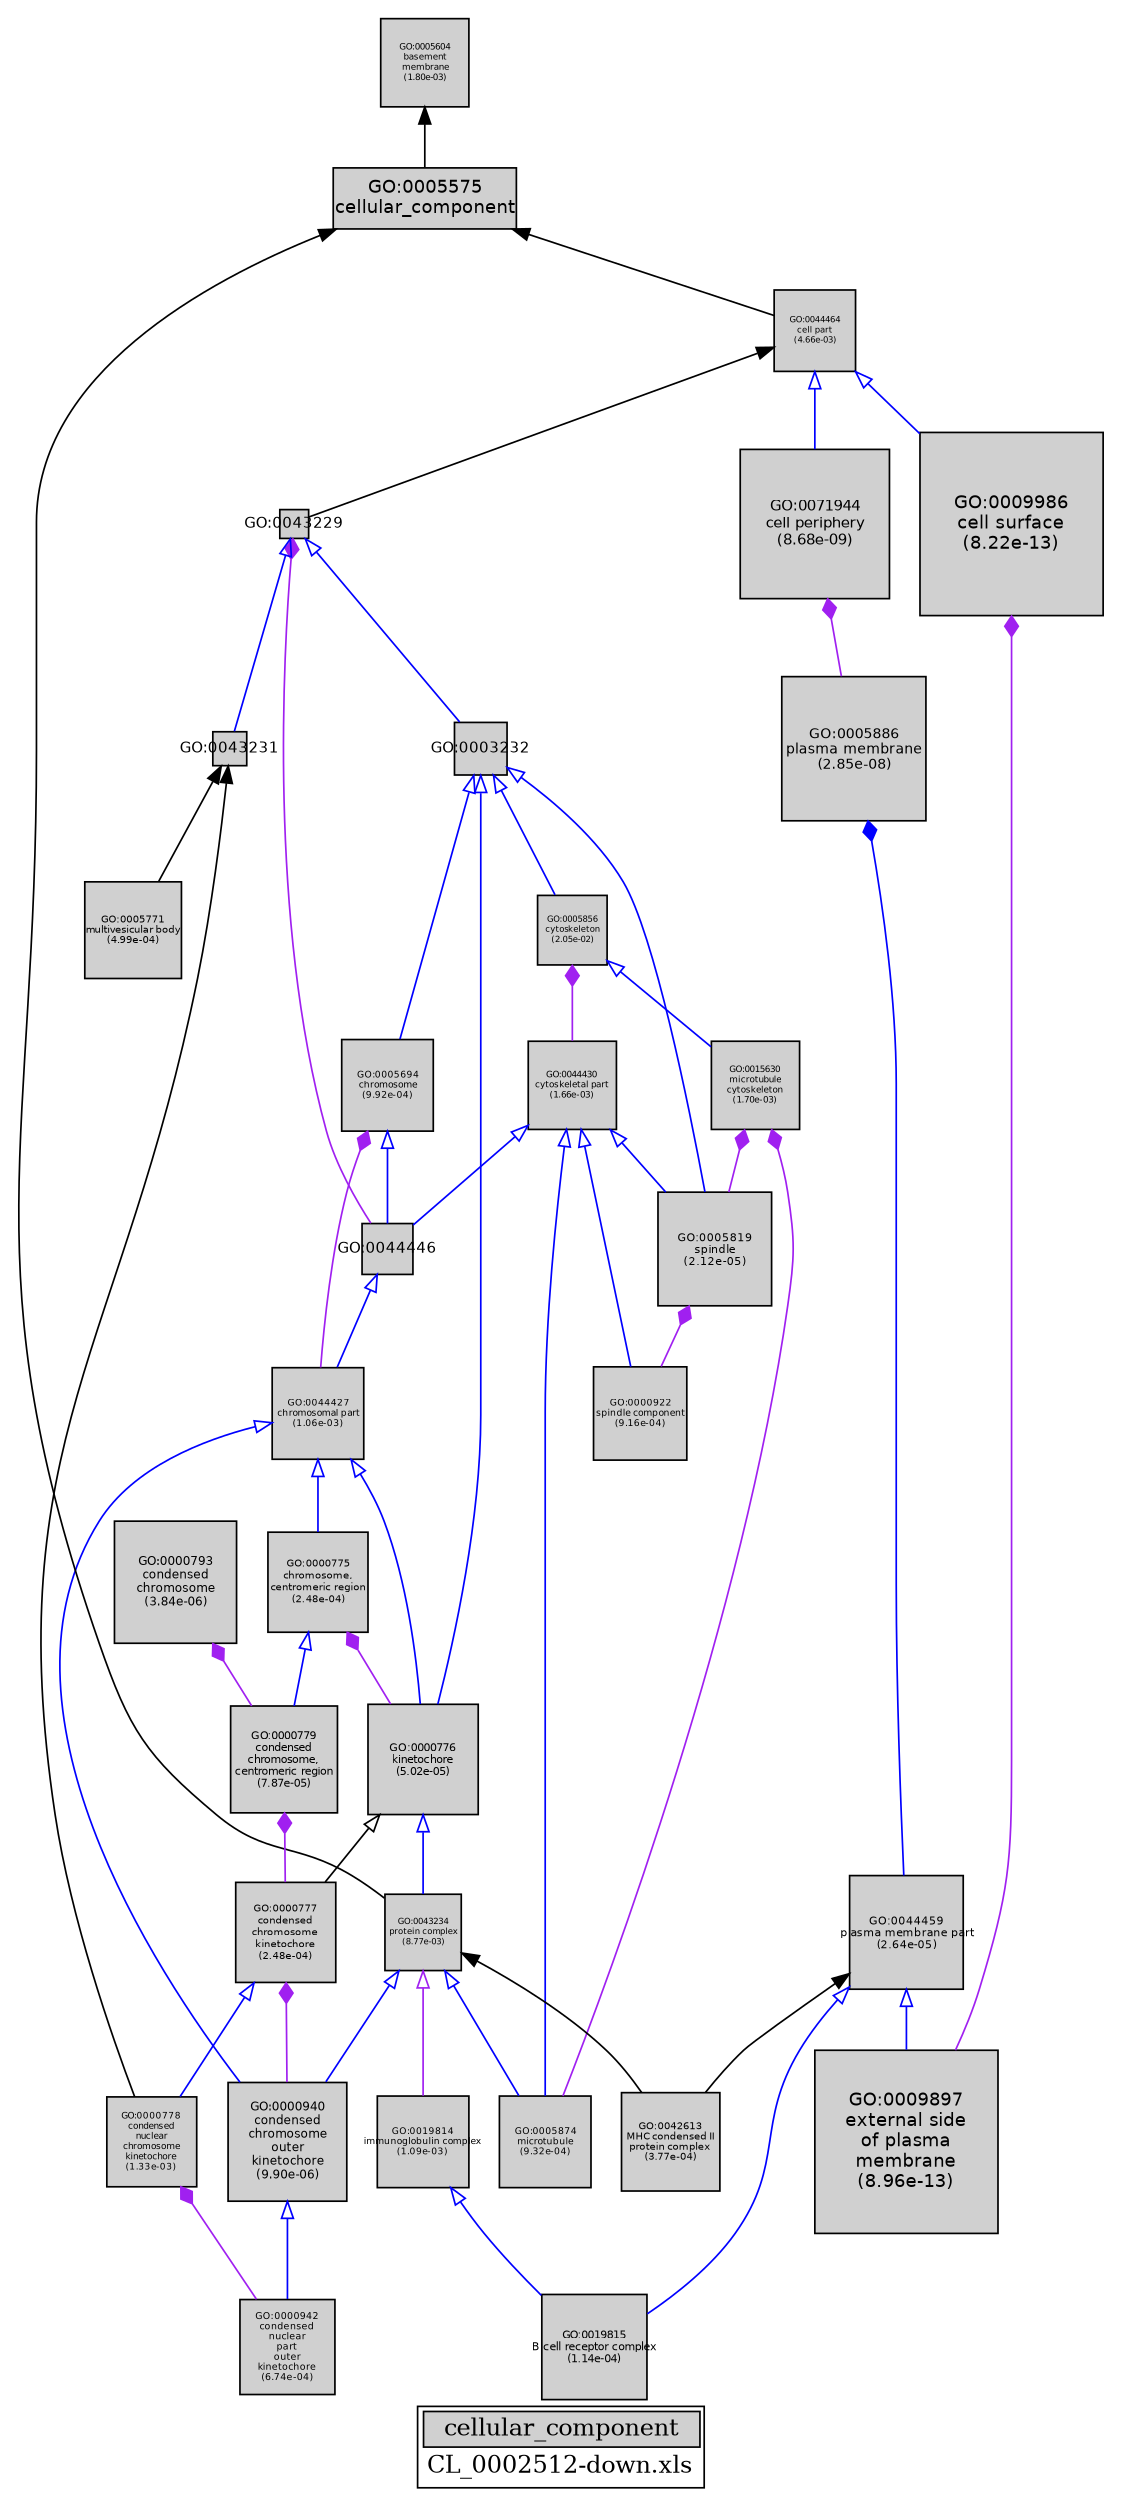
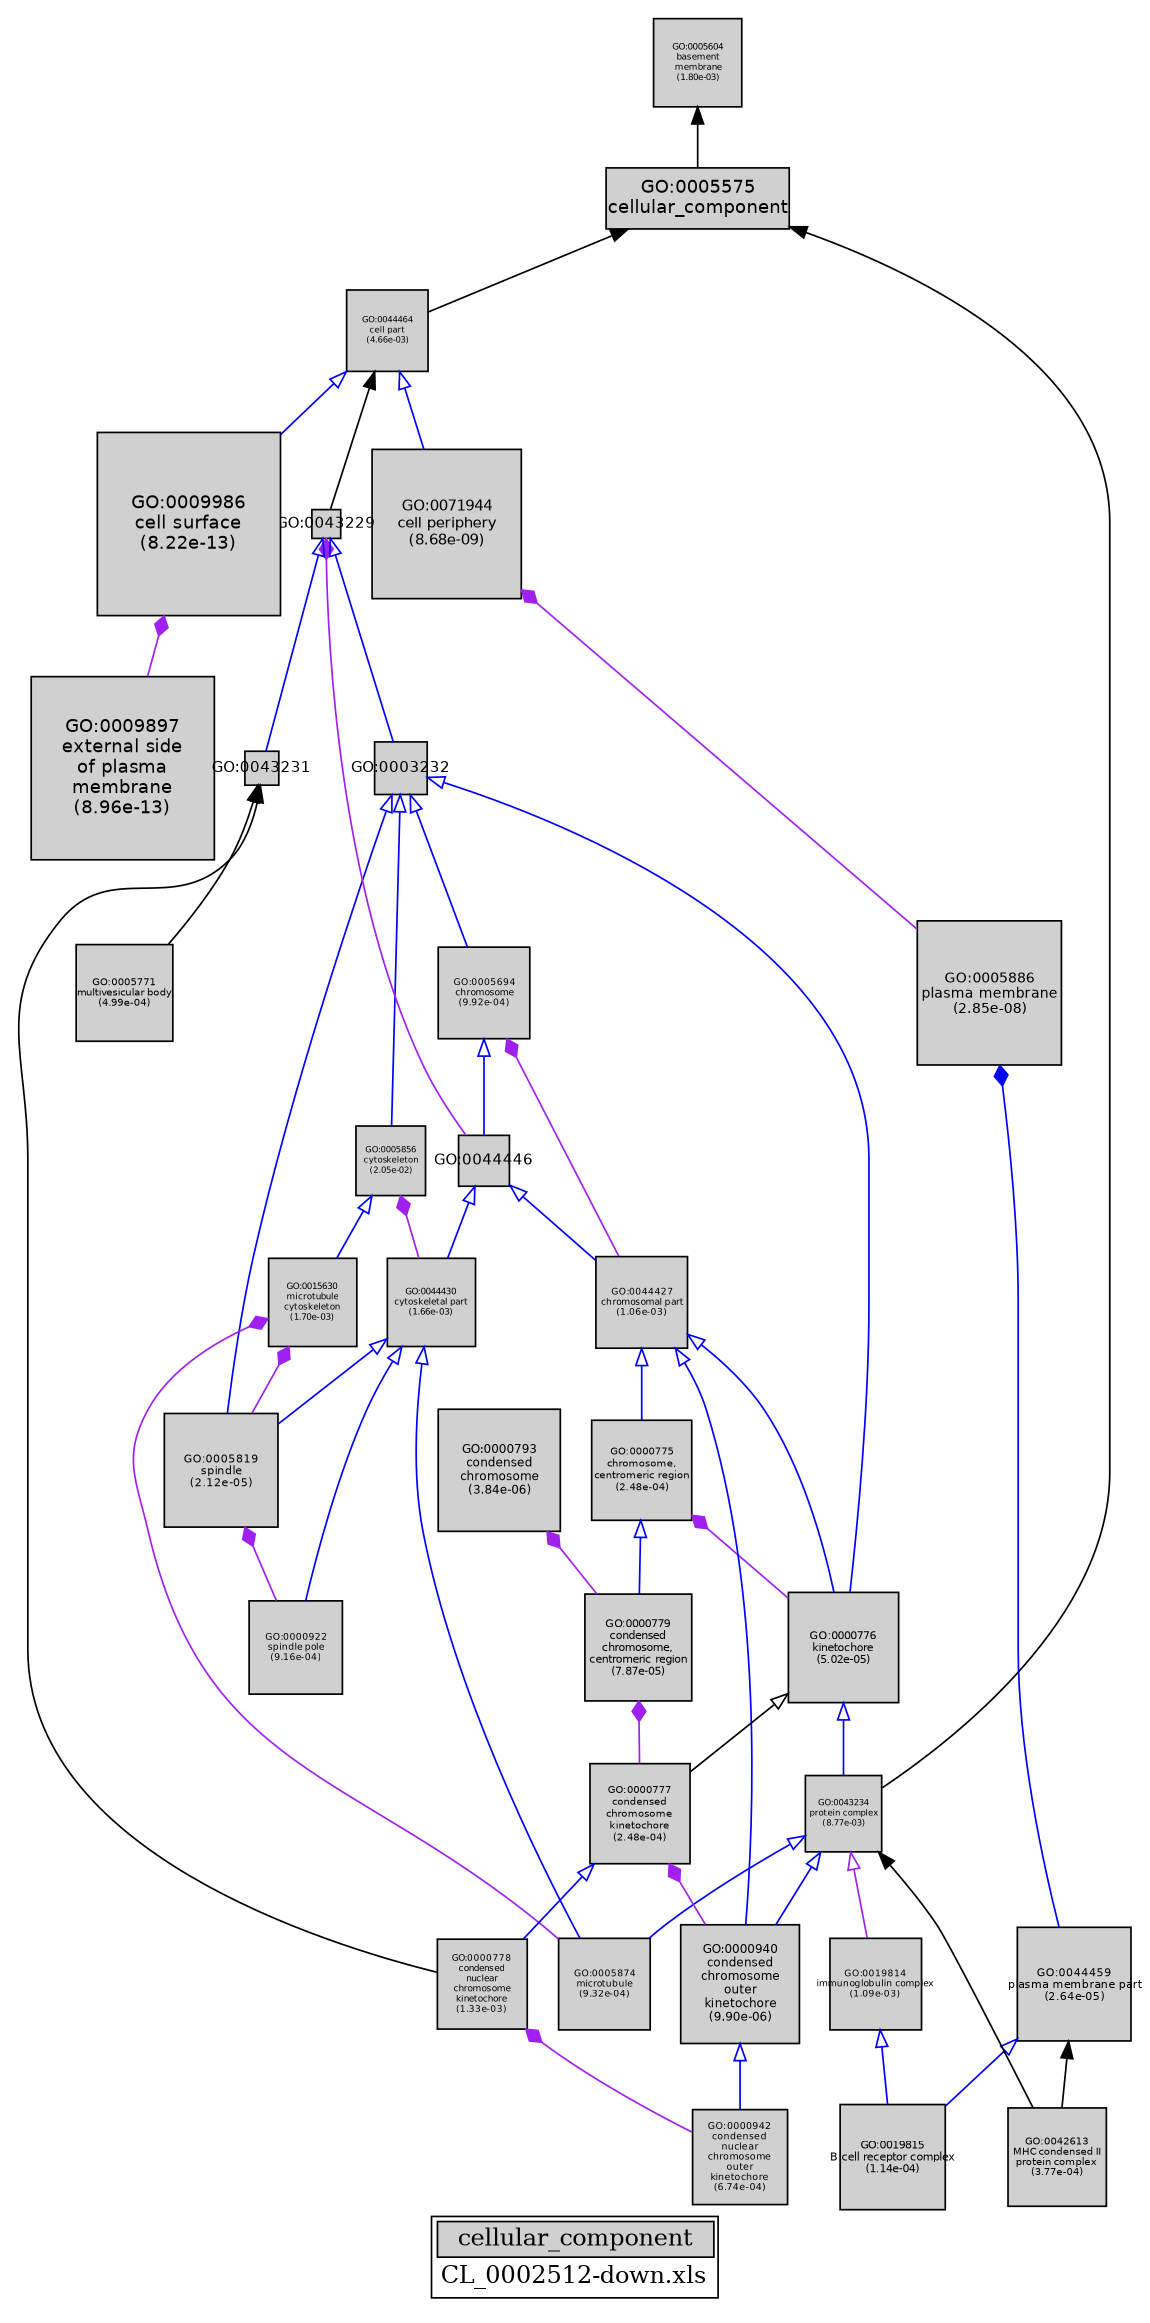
(464, 1181) -> (458, 1230)
(641, 1413) -> (297, 1647)
(906, 2028) -> none
(287, 2347) -> (740, 2157)
